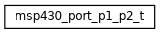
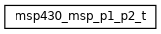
(80, 17) -> (80, 17)
